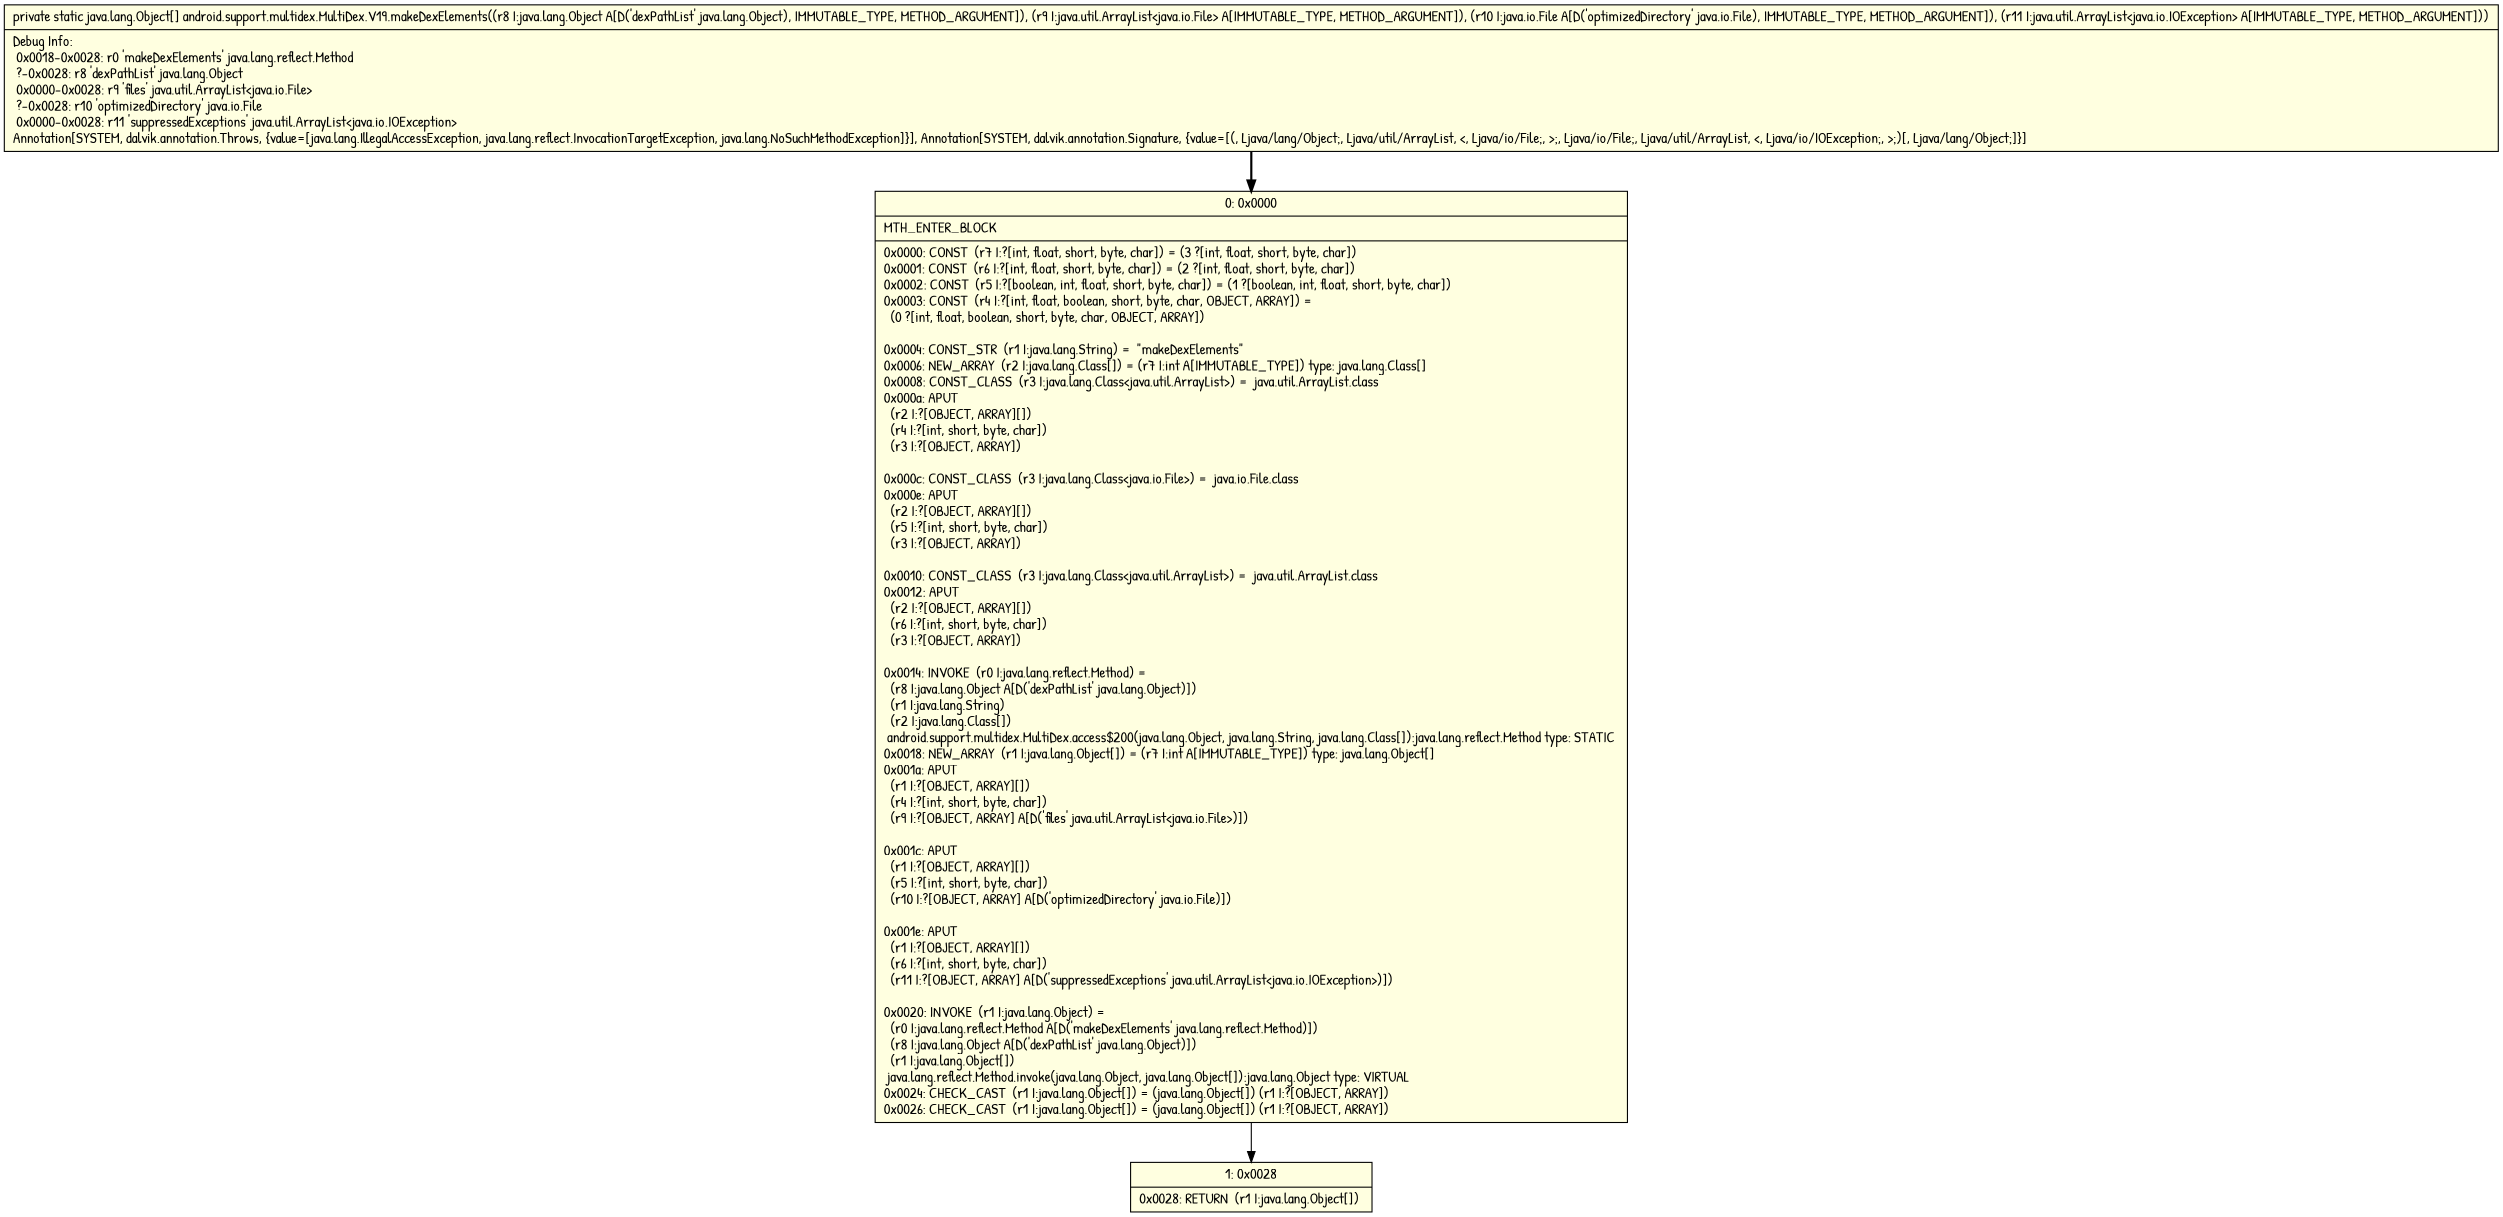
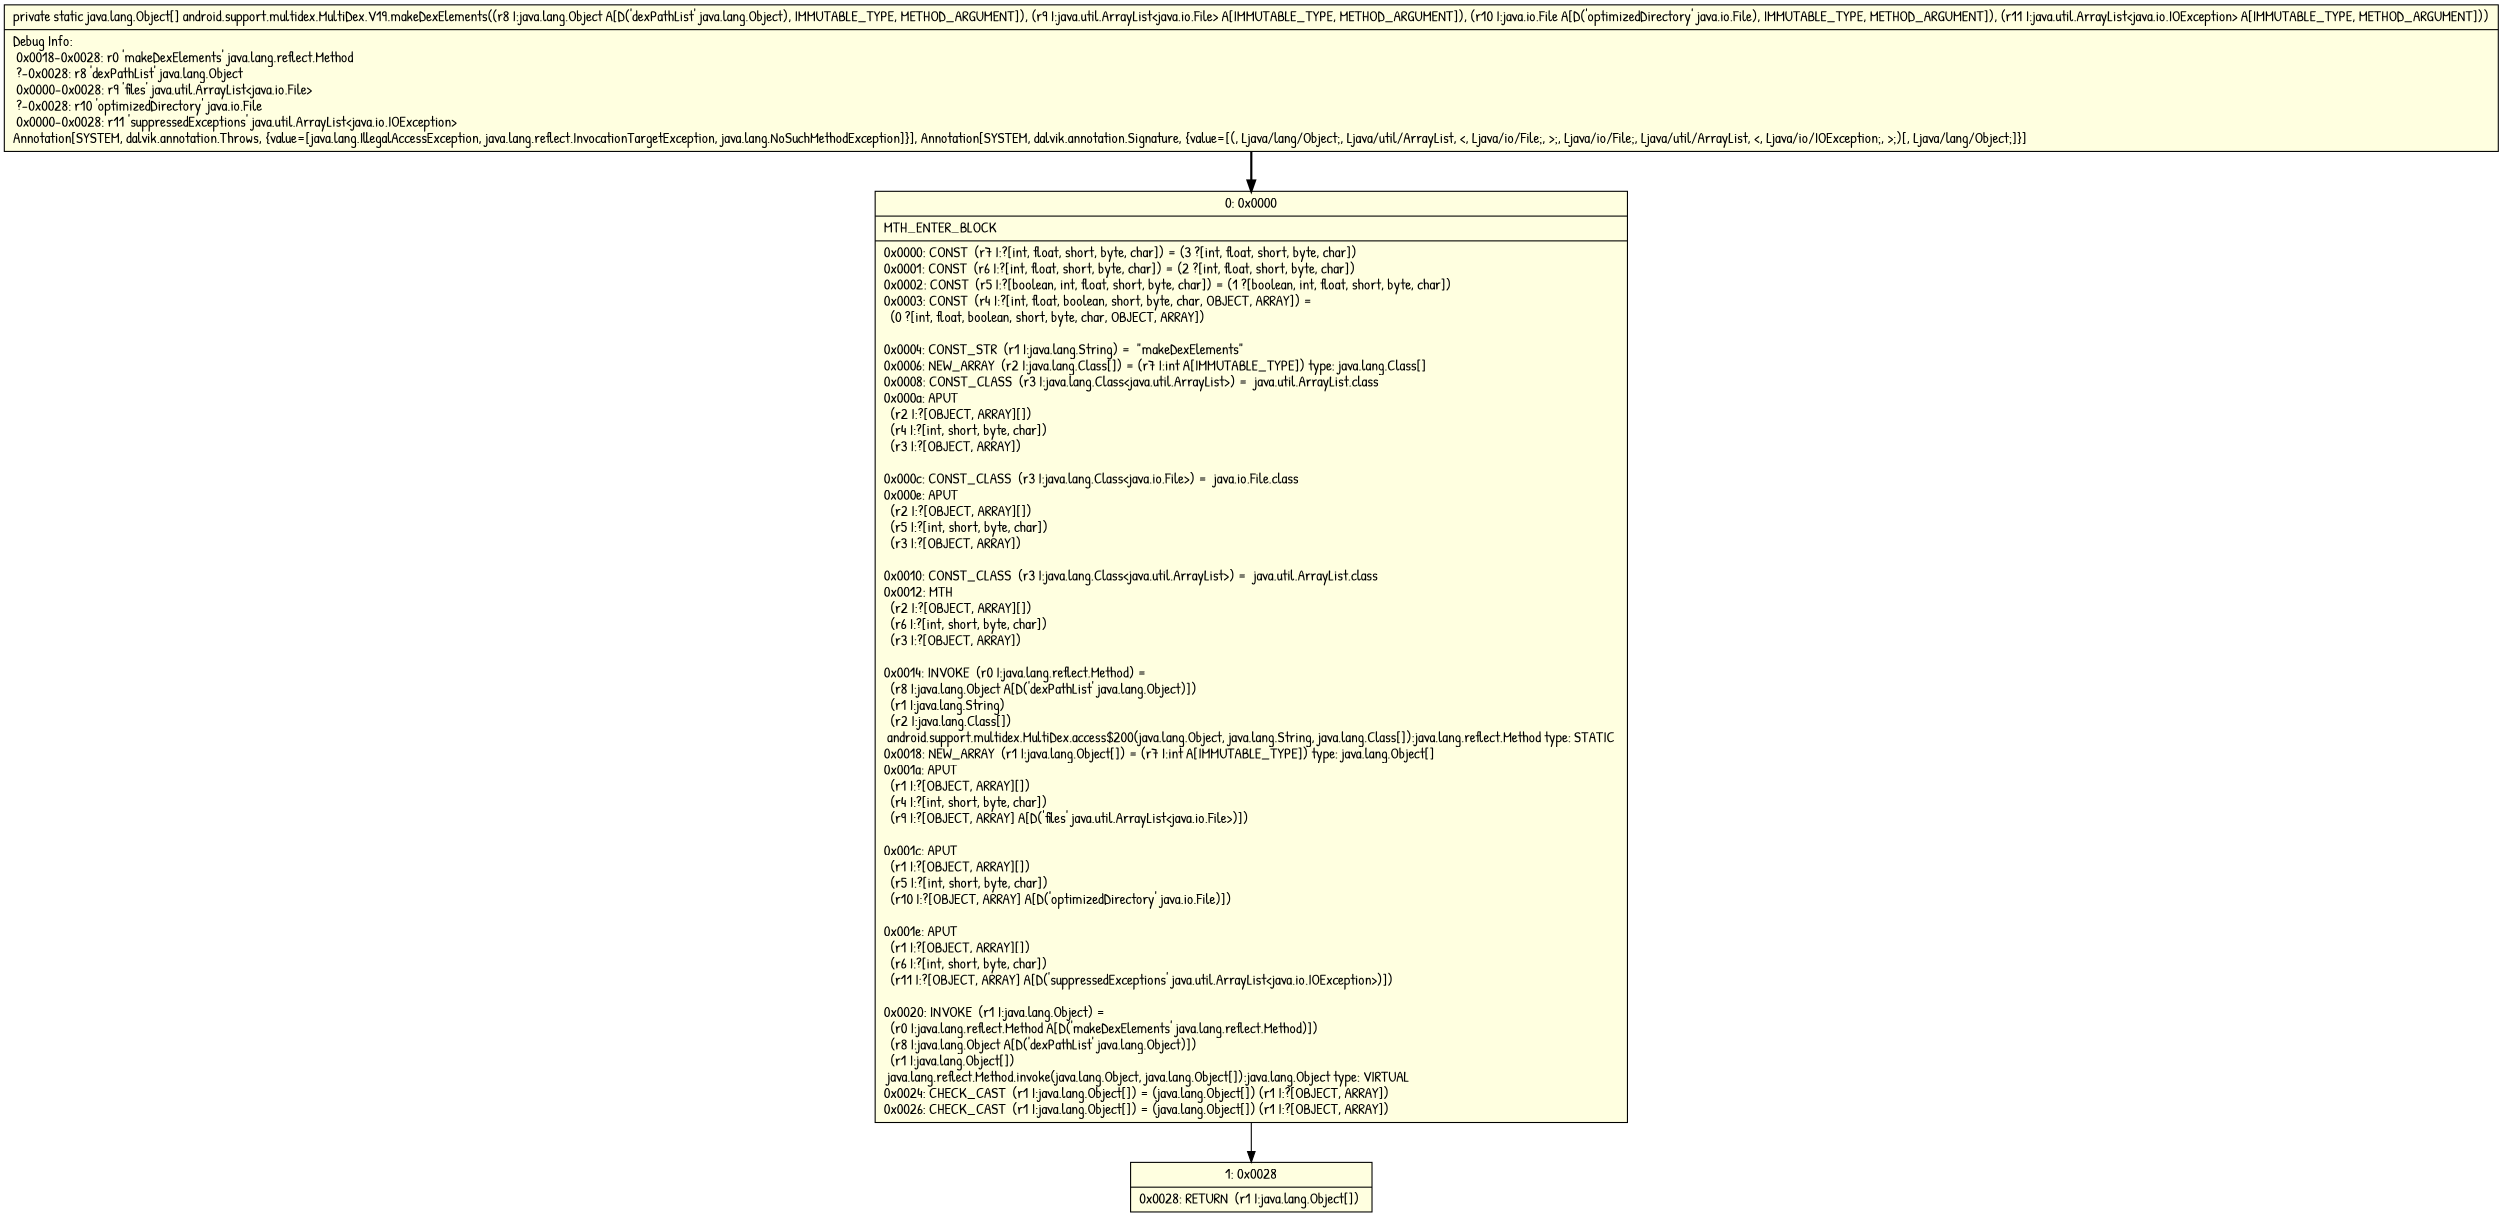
(925, 592) -> (922, 592)
